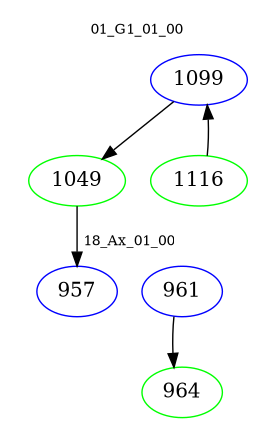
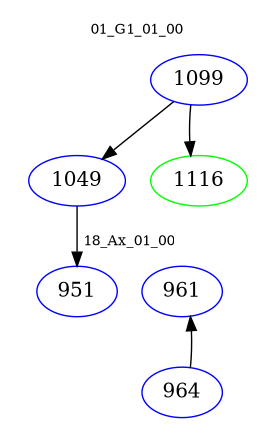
(208, 138) -> (190, 123)
(77, 181) -> (77, 181)
(77, 291) -> (77, 291)
(173, 335) -> (192, 349)
(182, 392) -> (182, 392)
